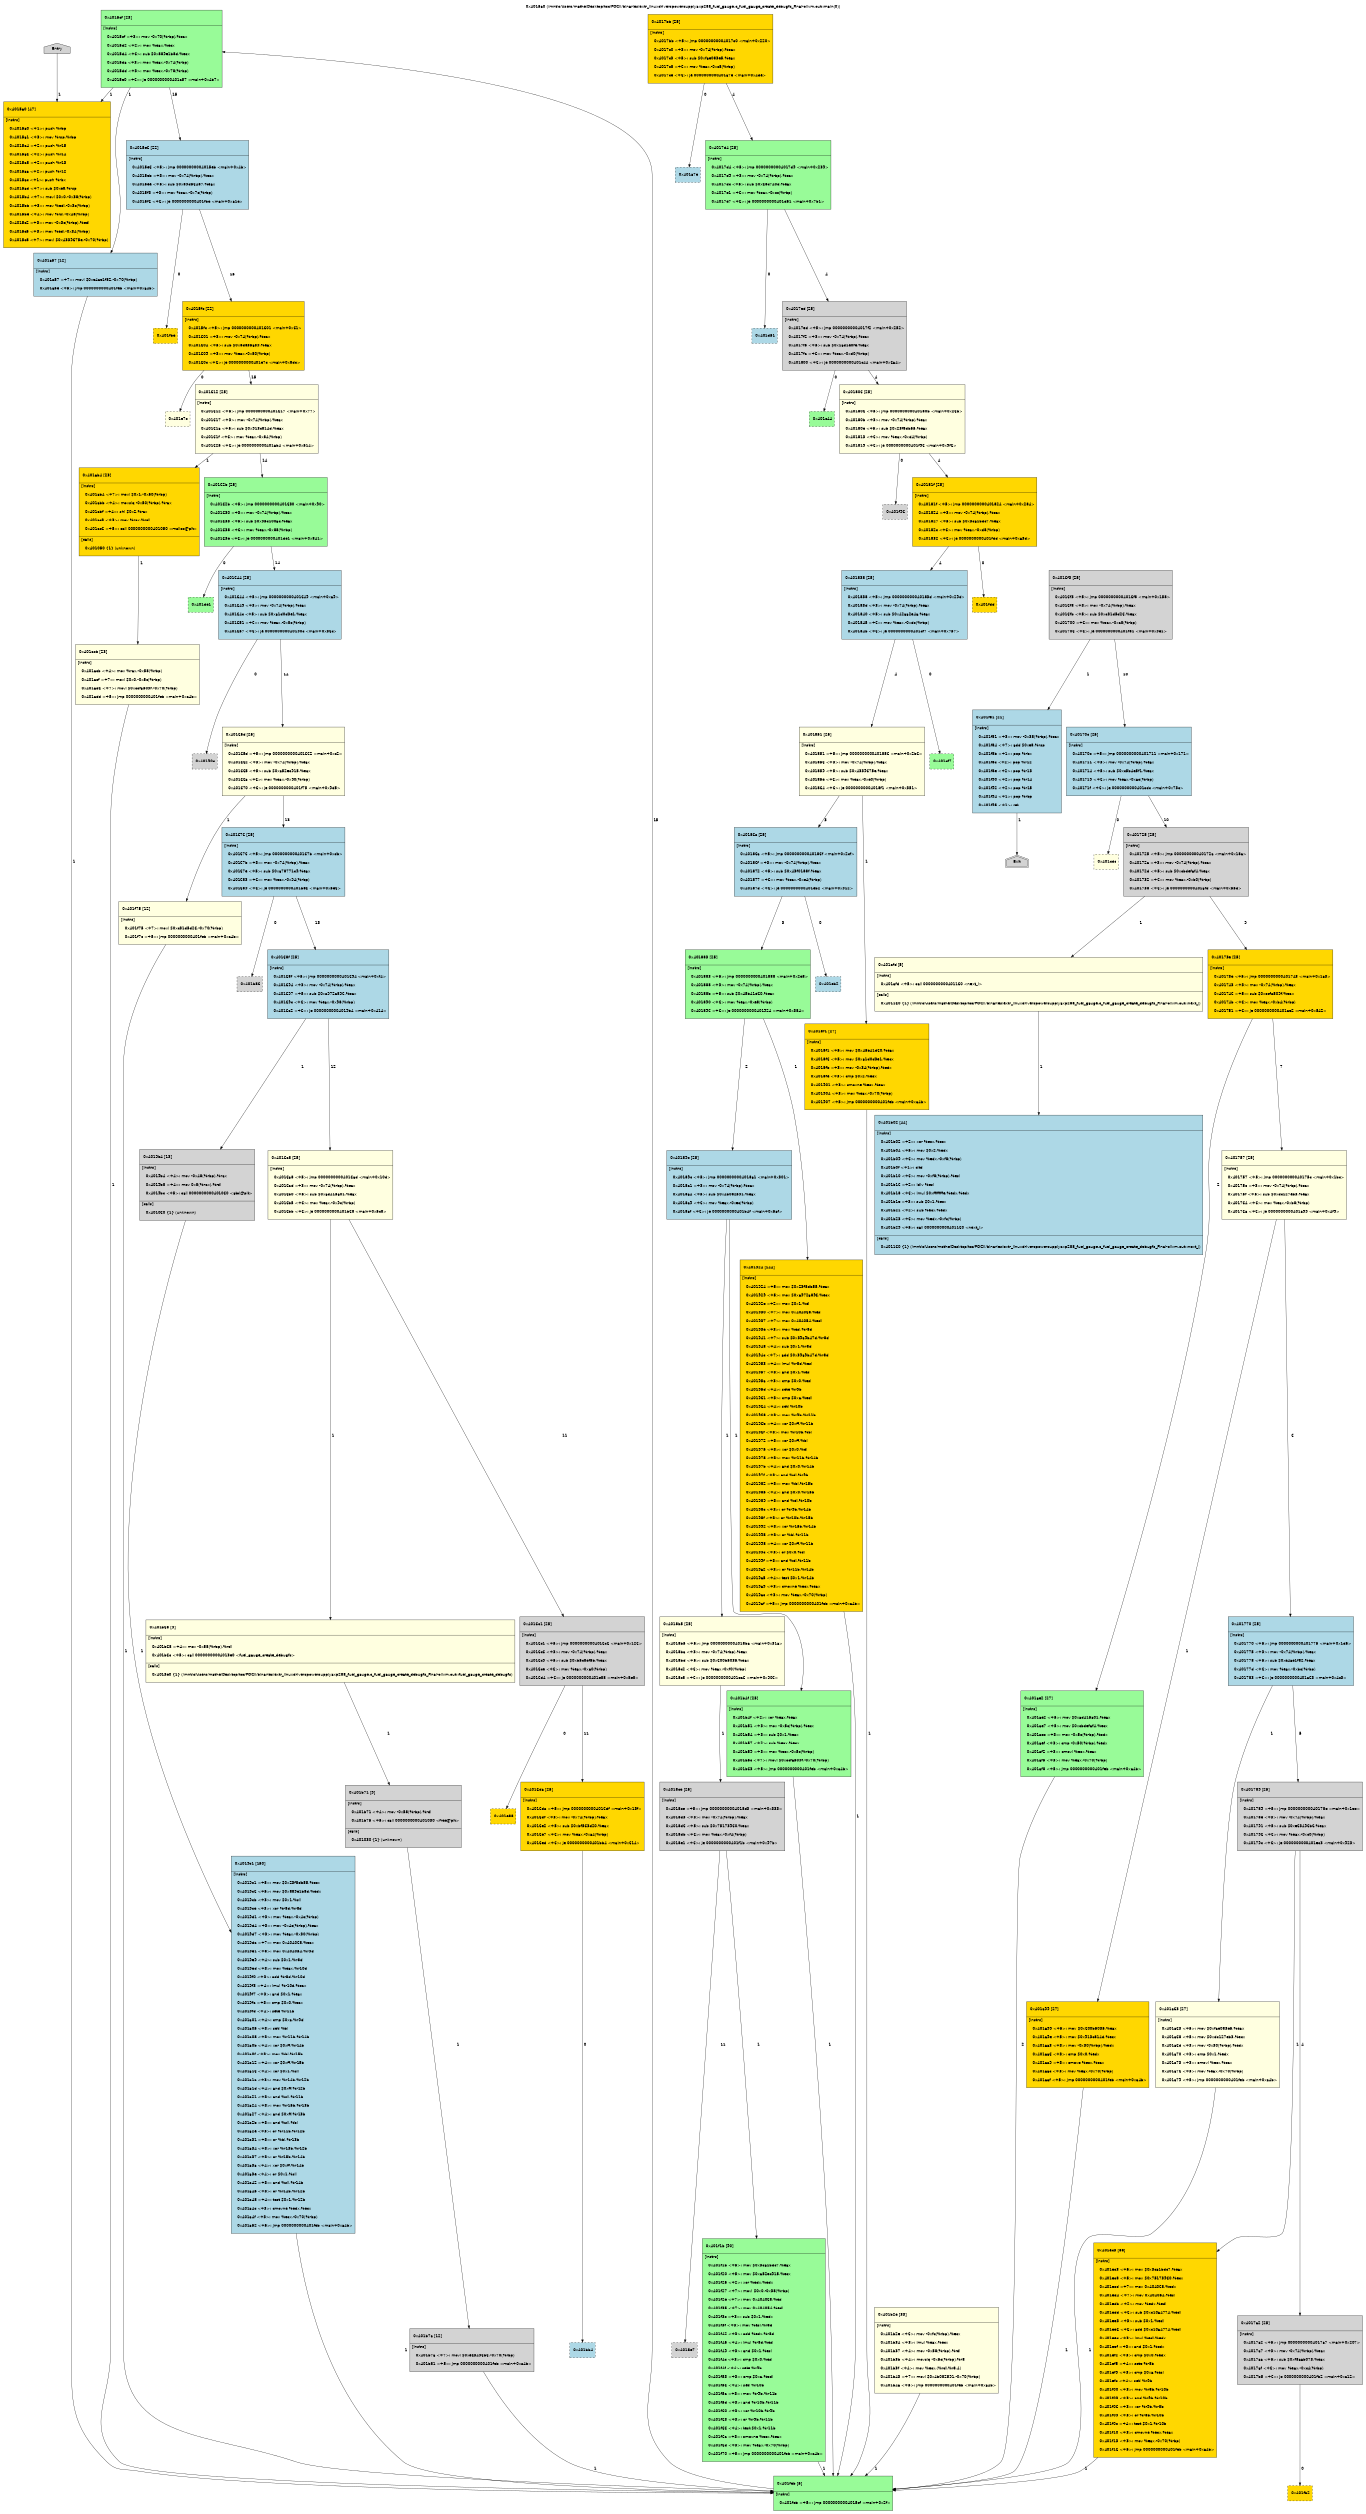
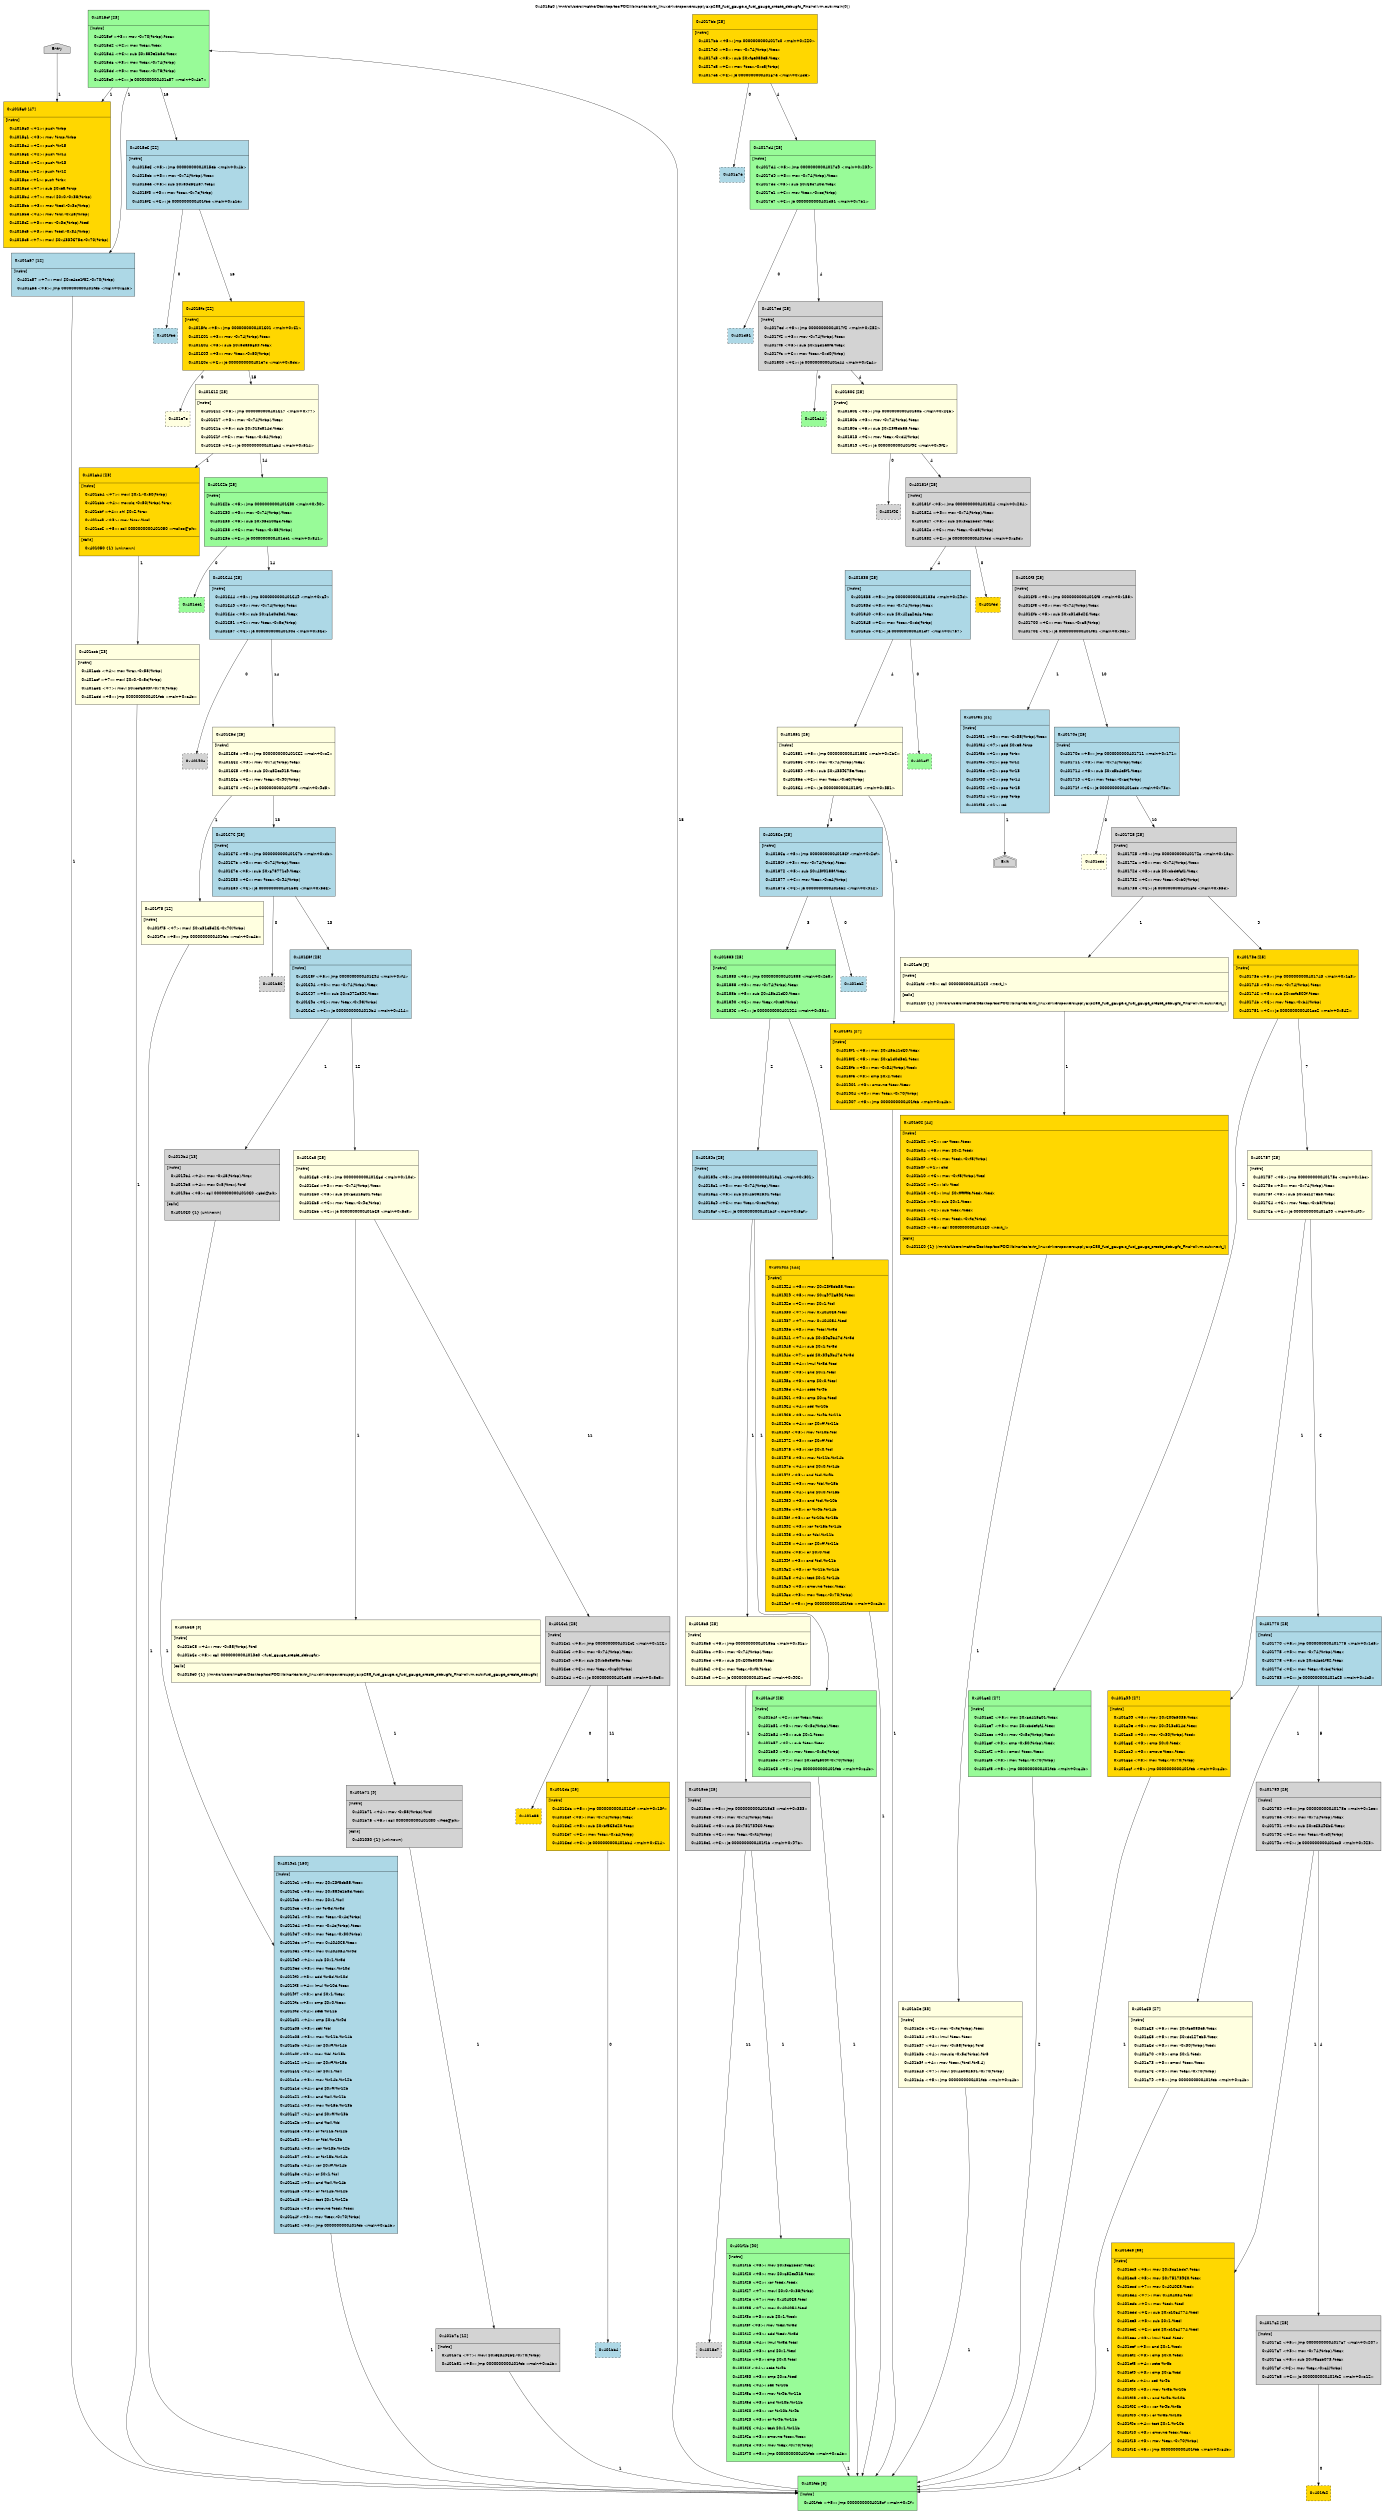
(165, 336) -> (165, 336)
(975, 512) -> (968, 512)
(1039, 1185) -> (1064, 1185)
none -> (975, 1624)
